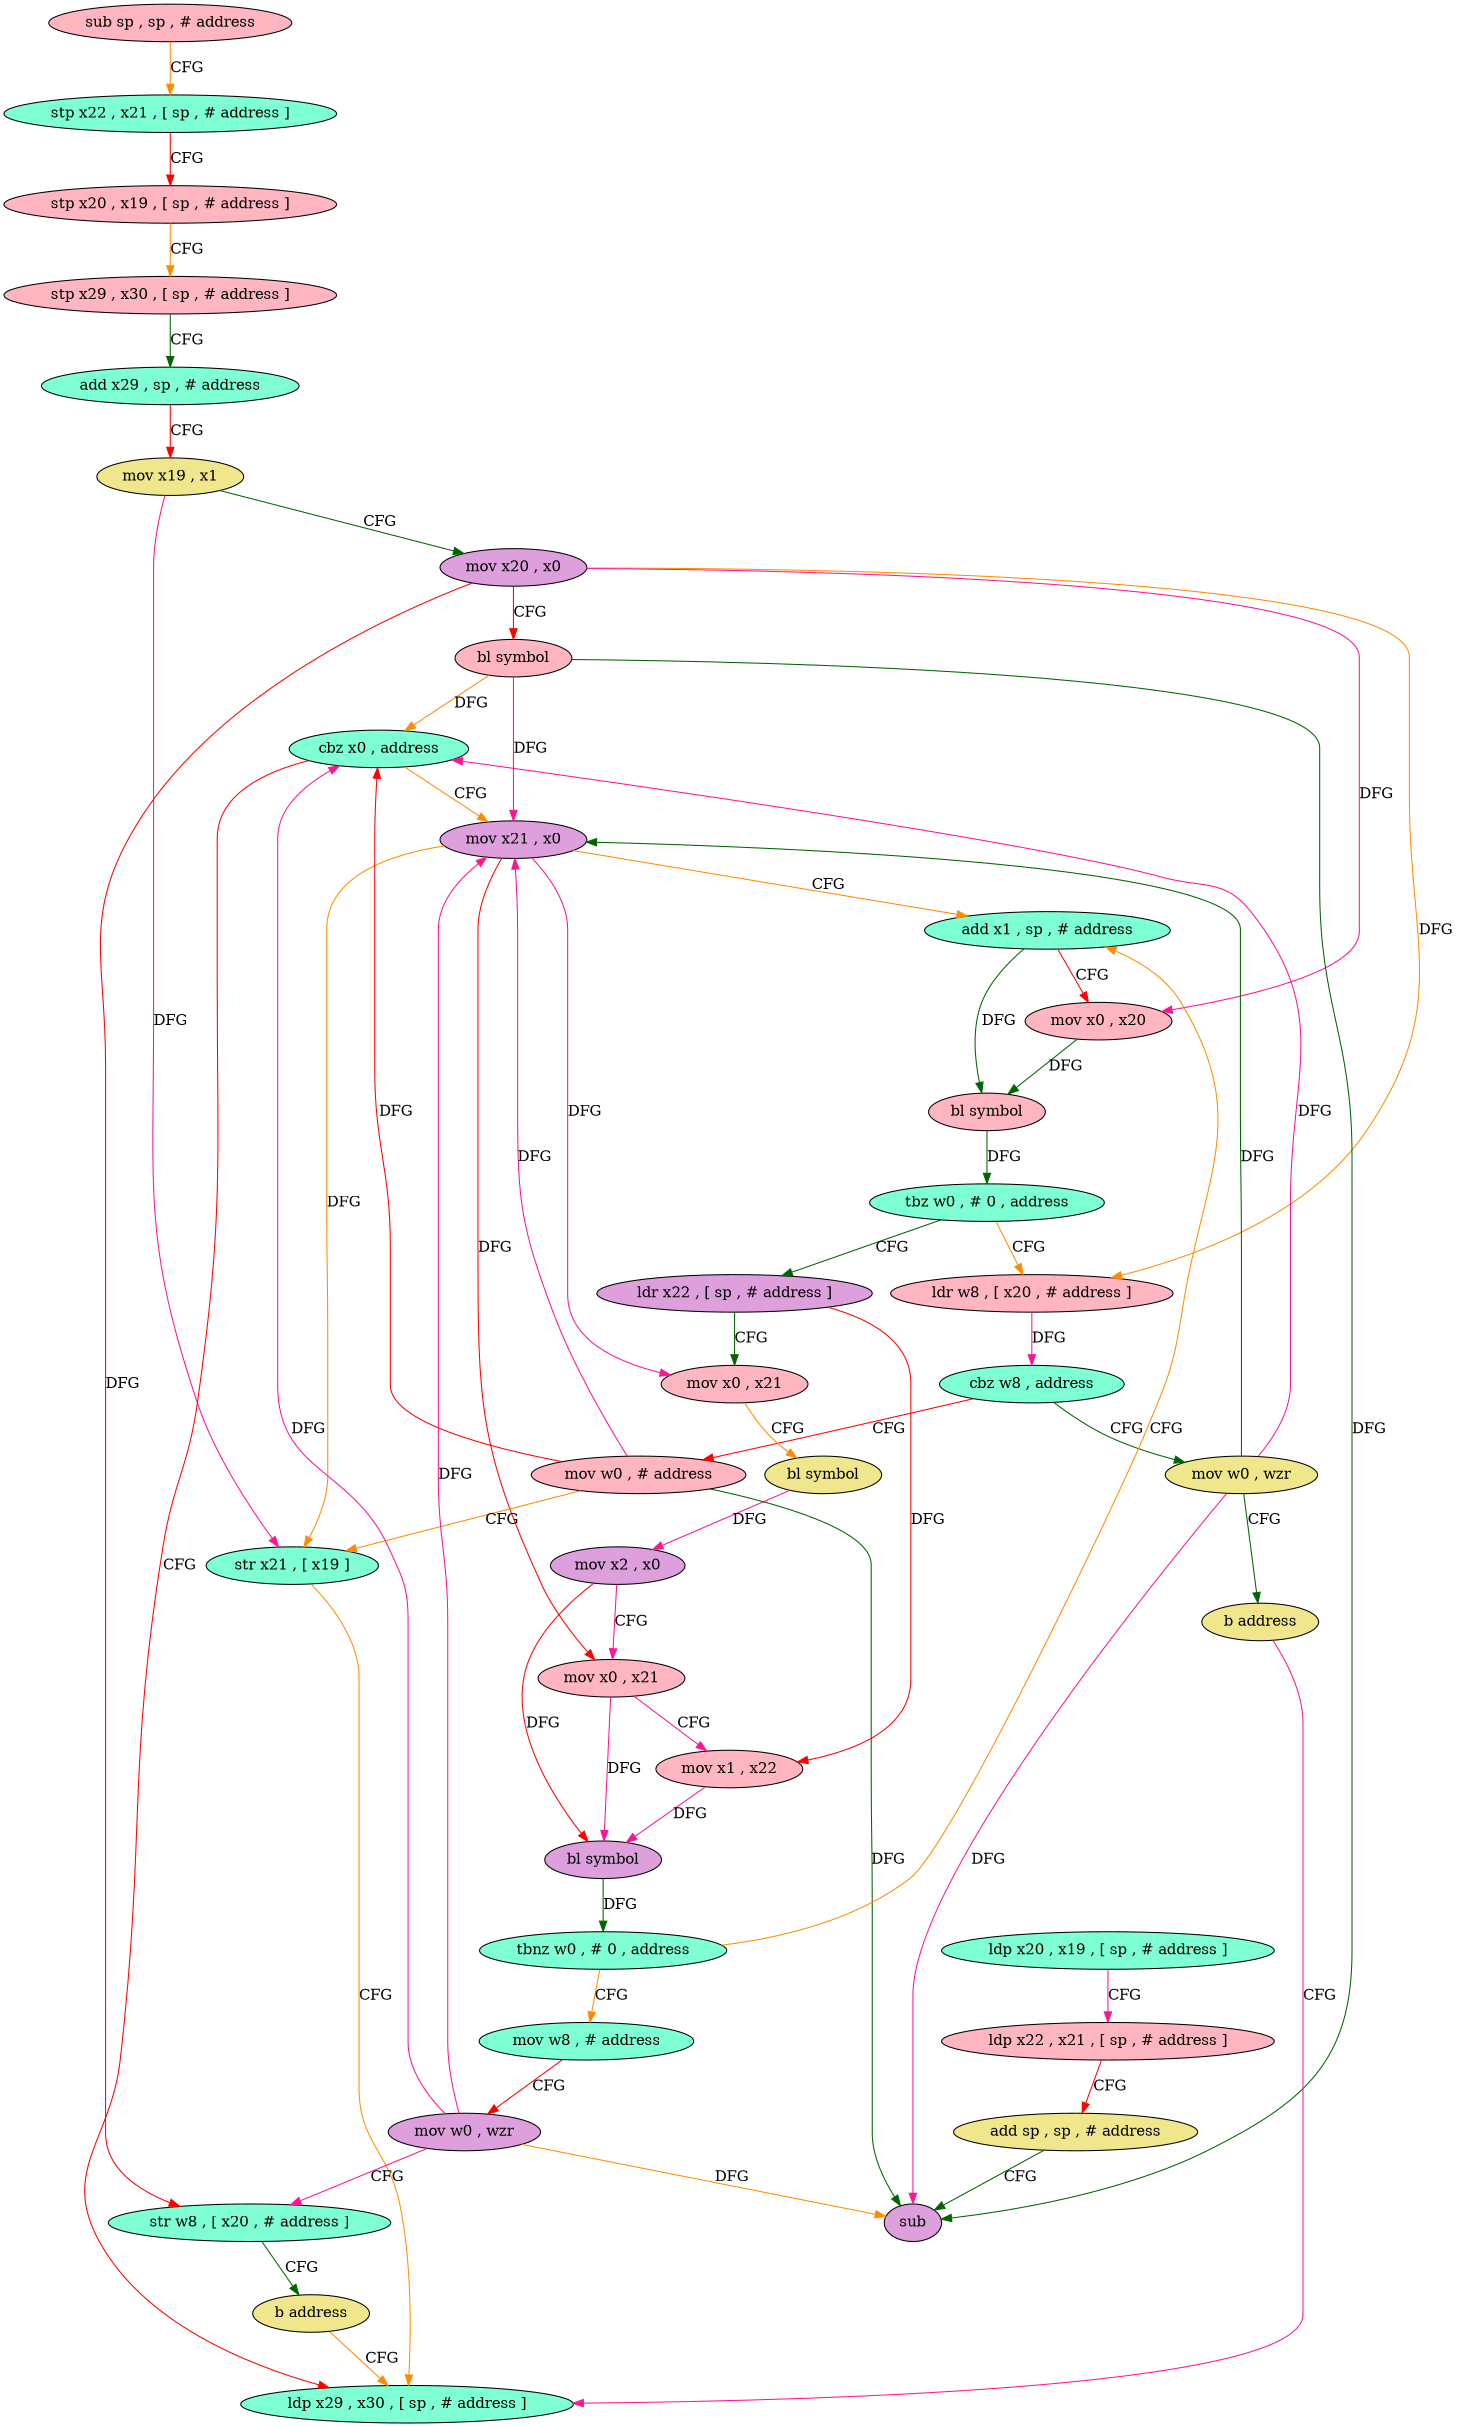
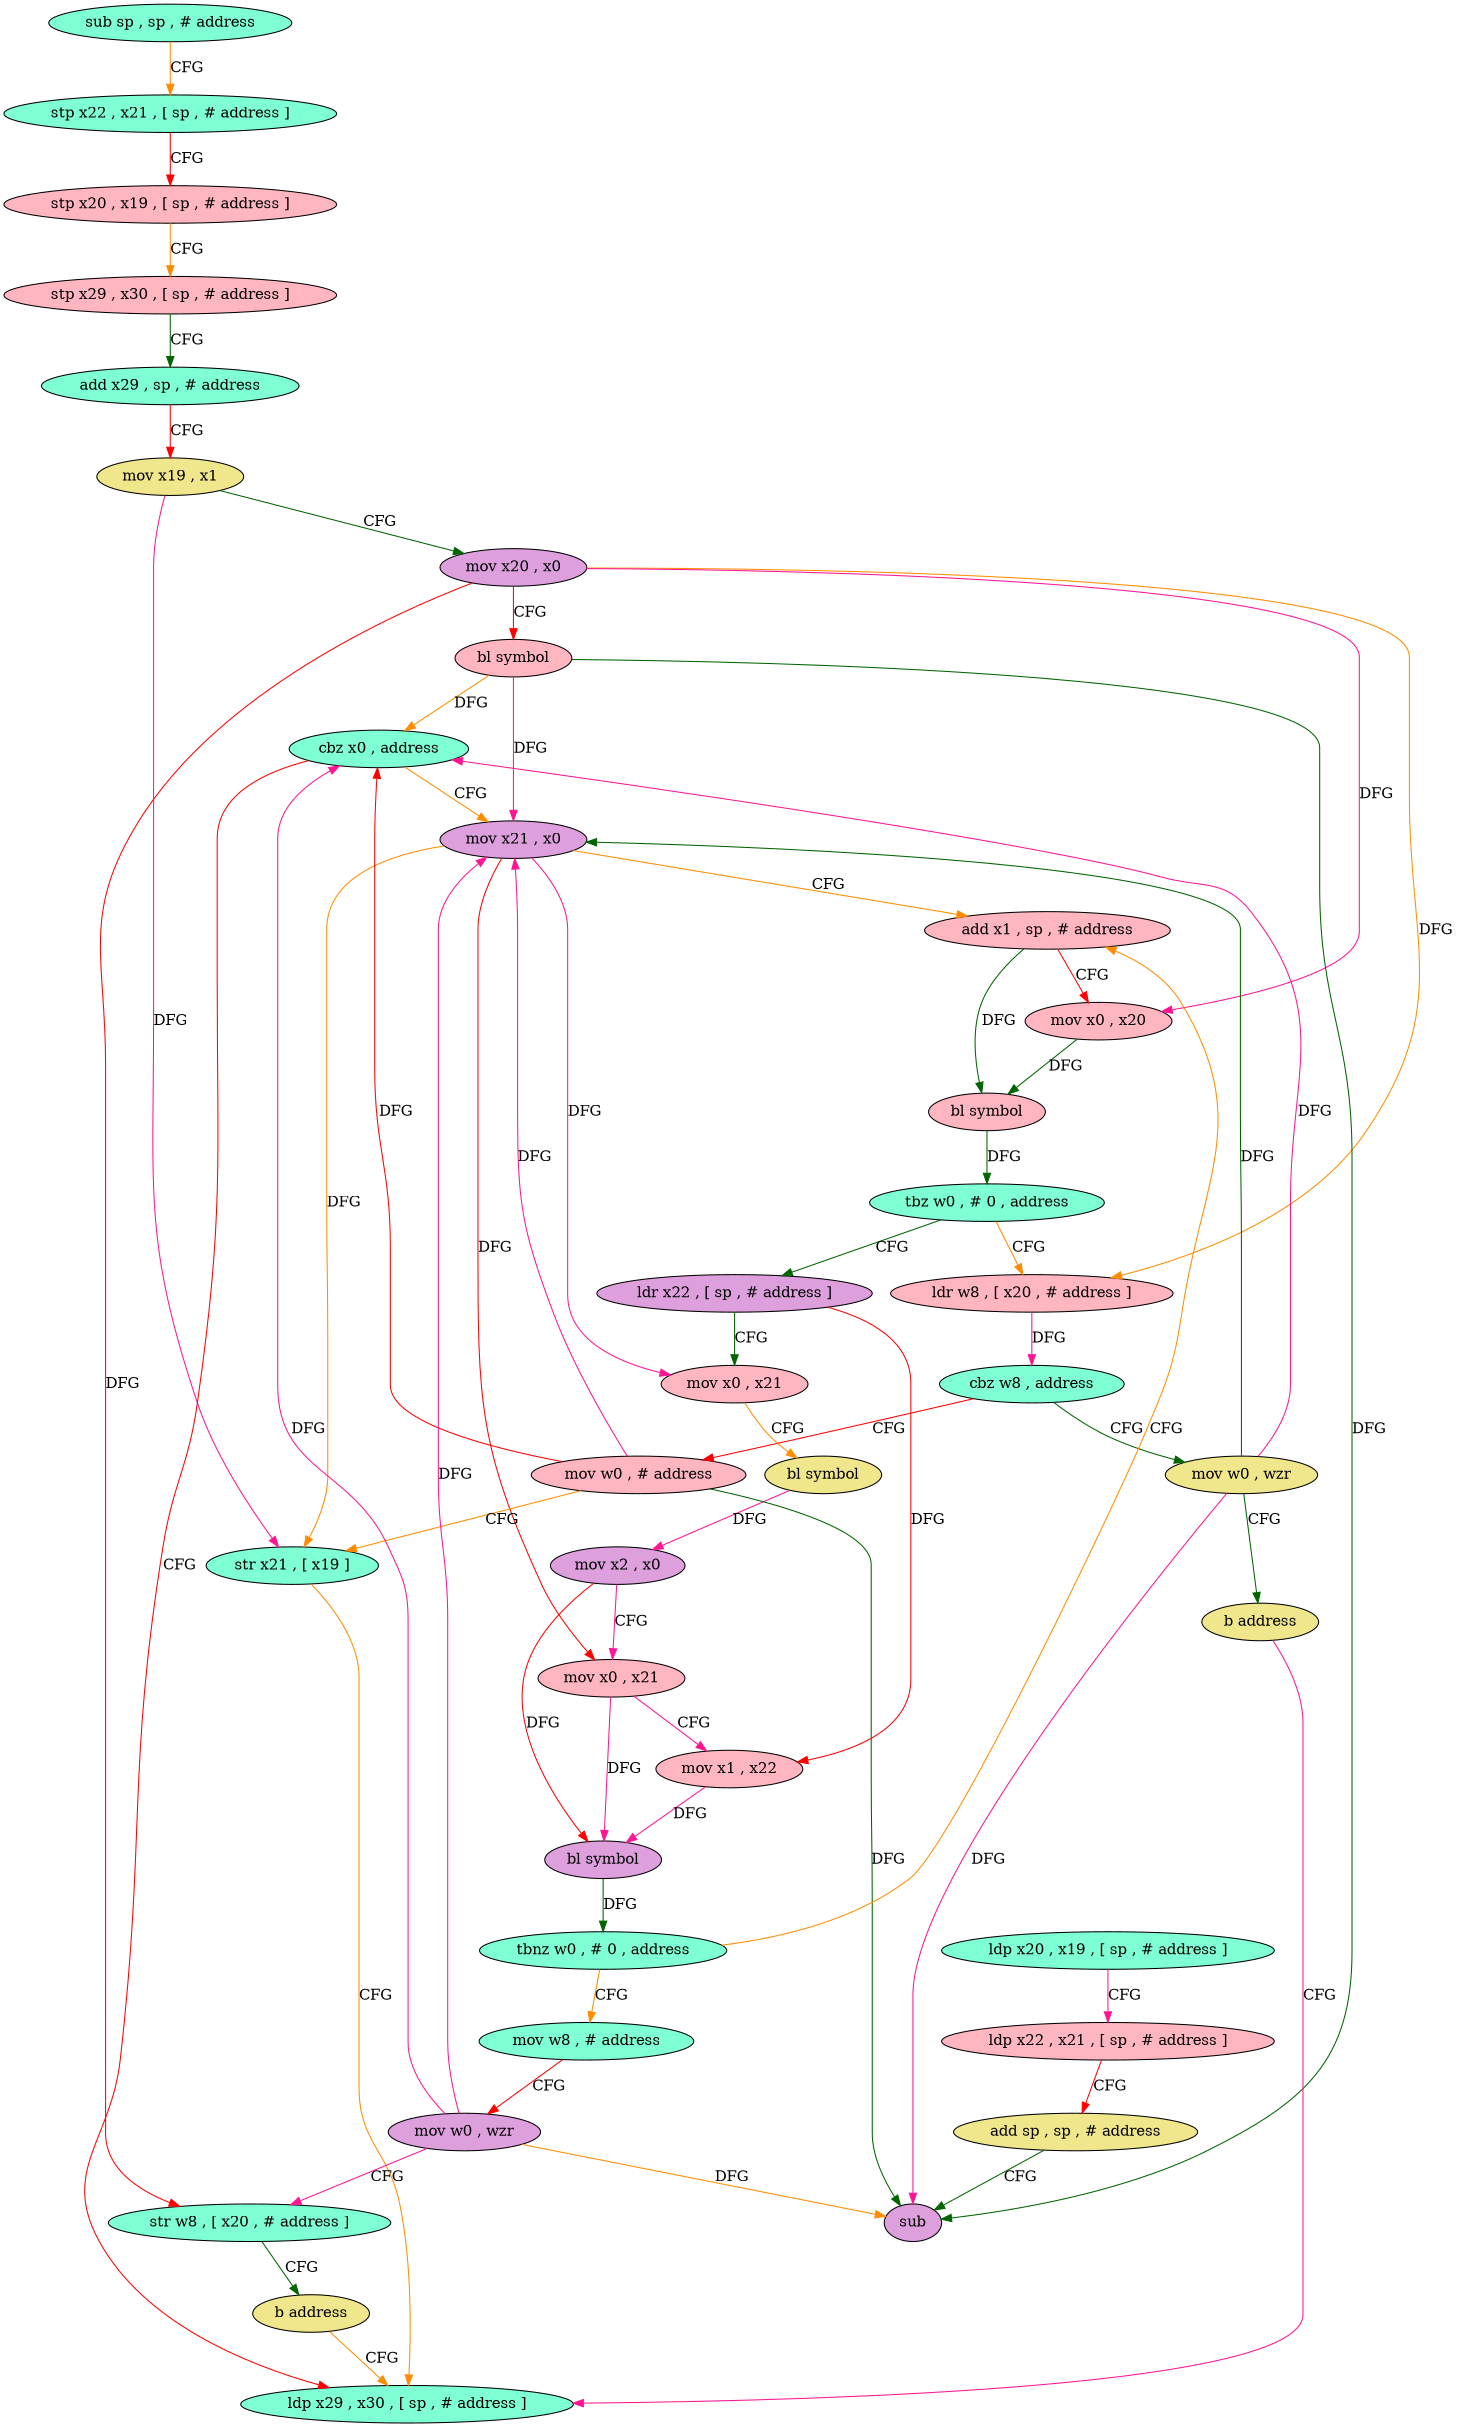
(170, 23) -> (170, 23)
(1047, 930) -> (1047, 930)
